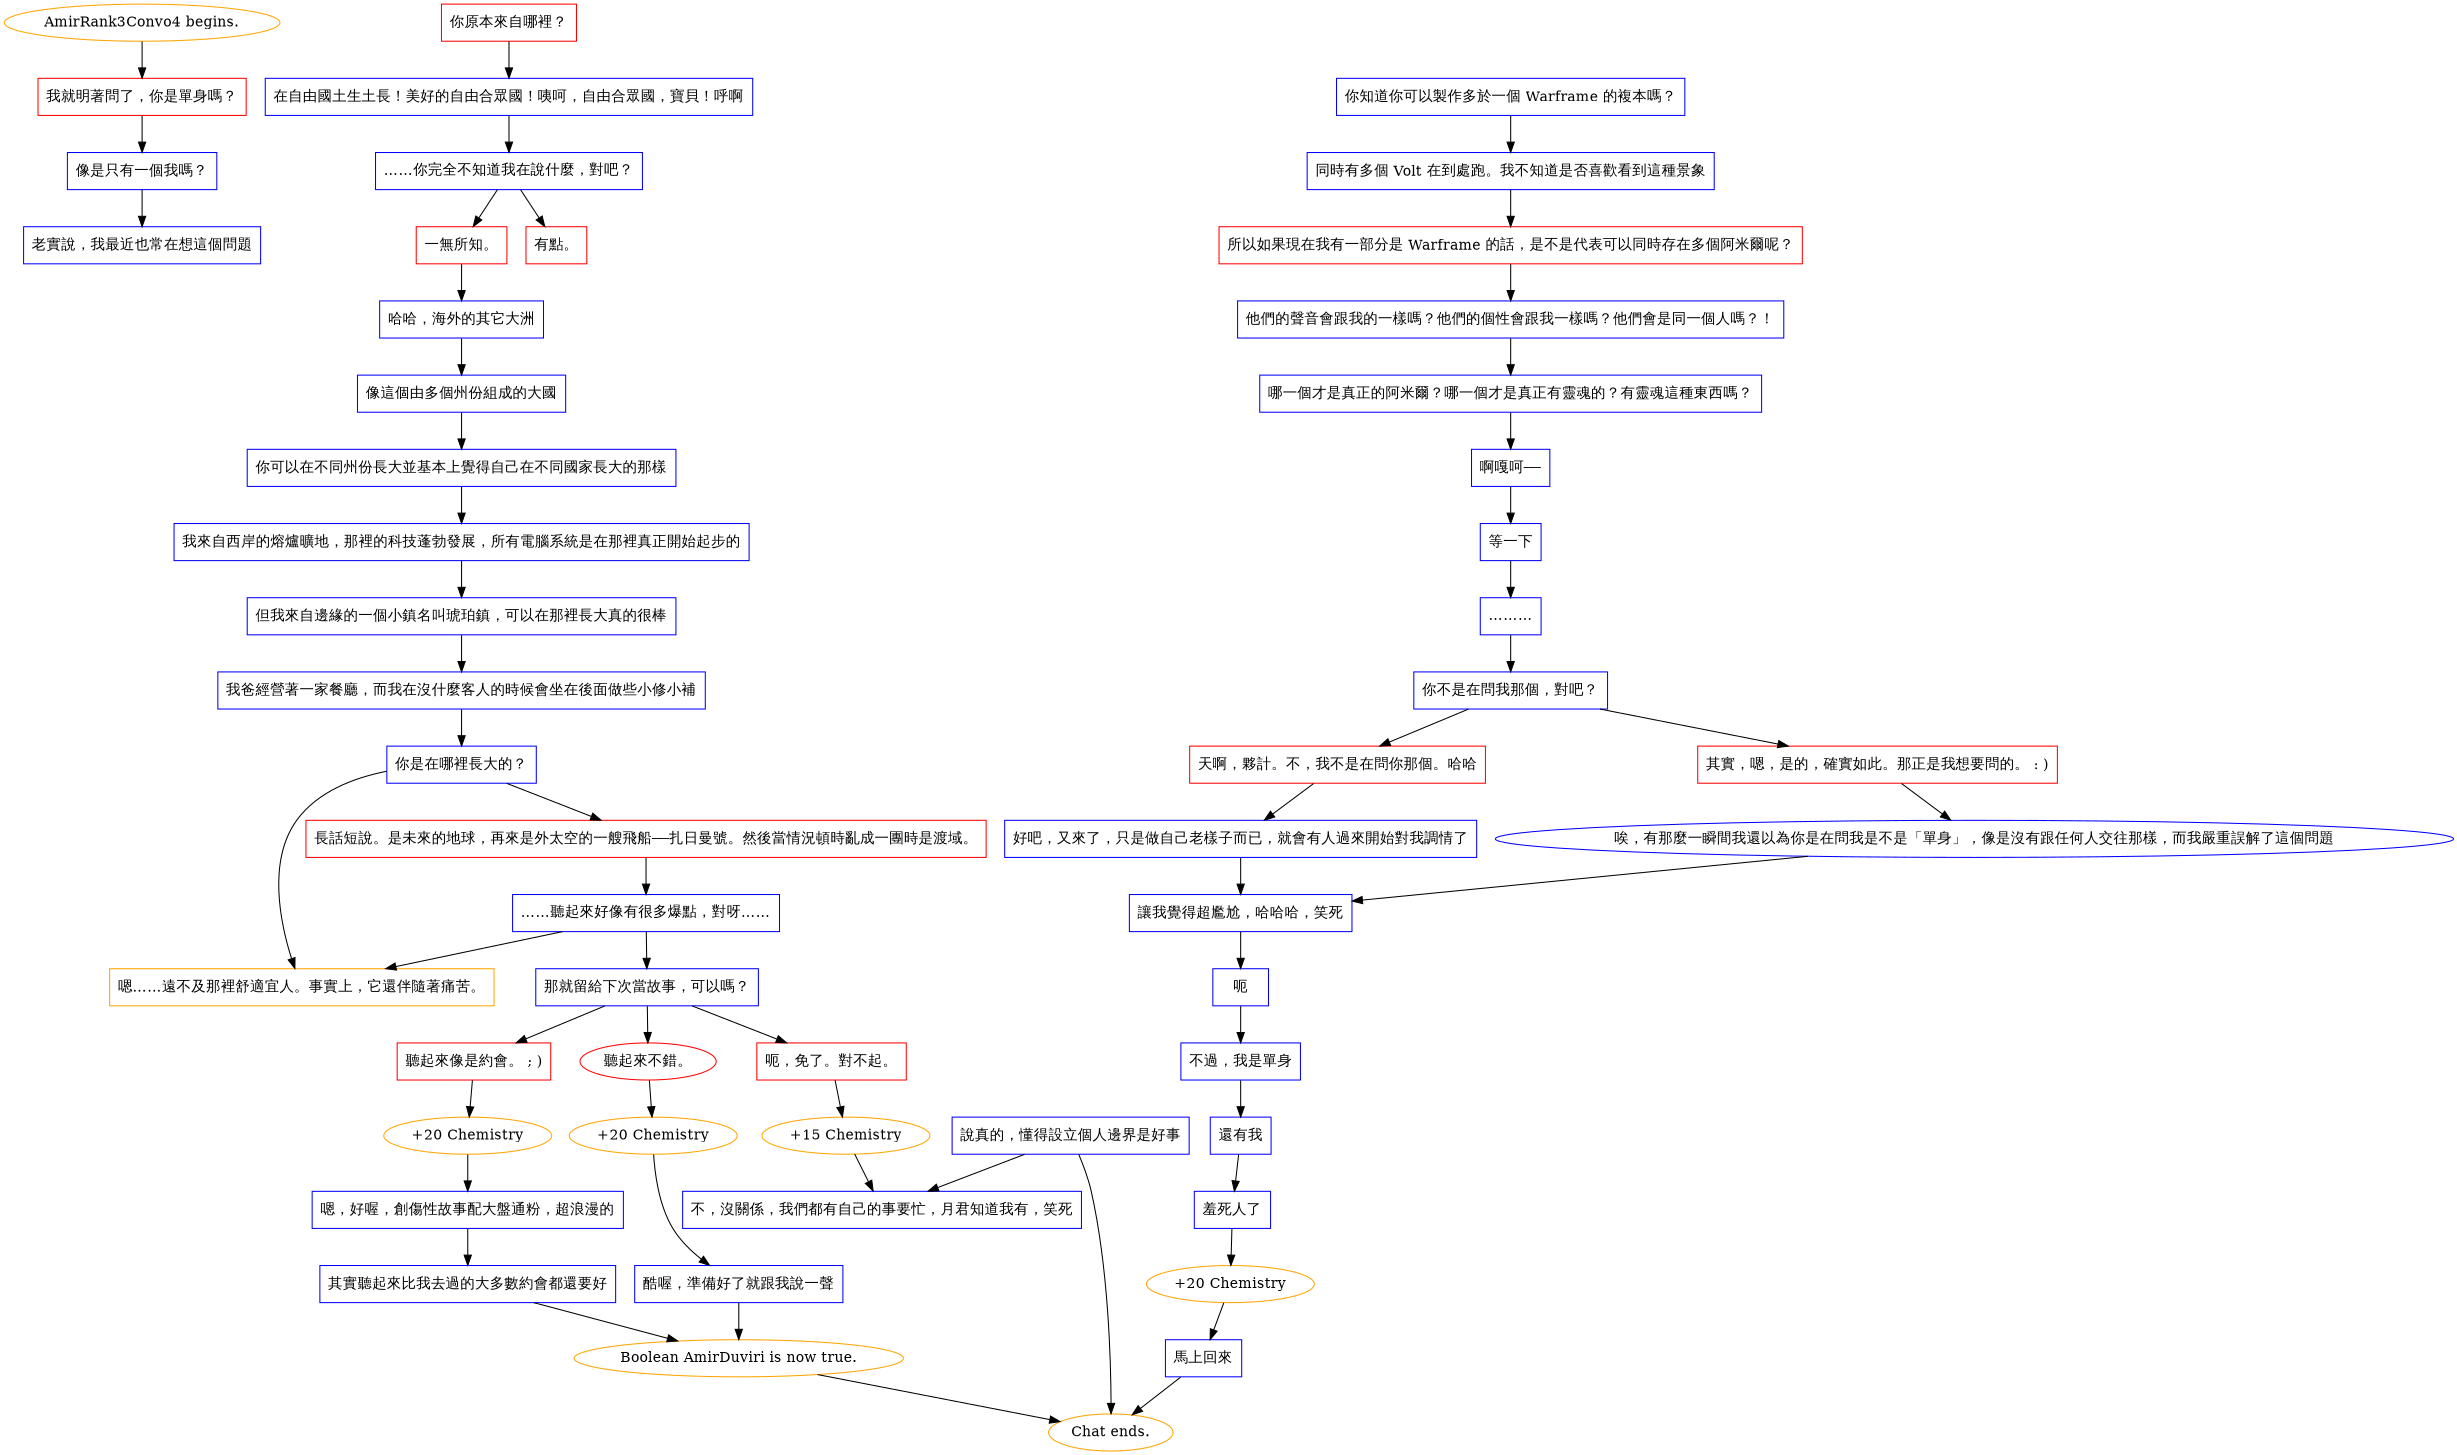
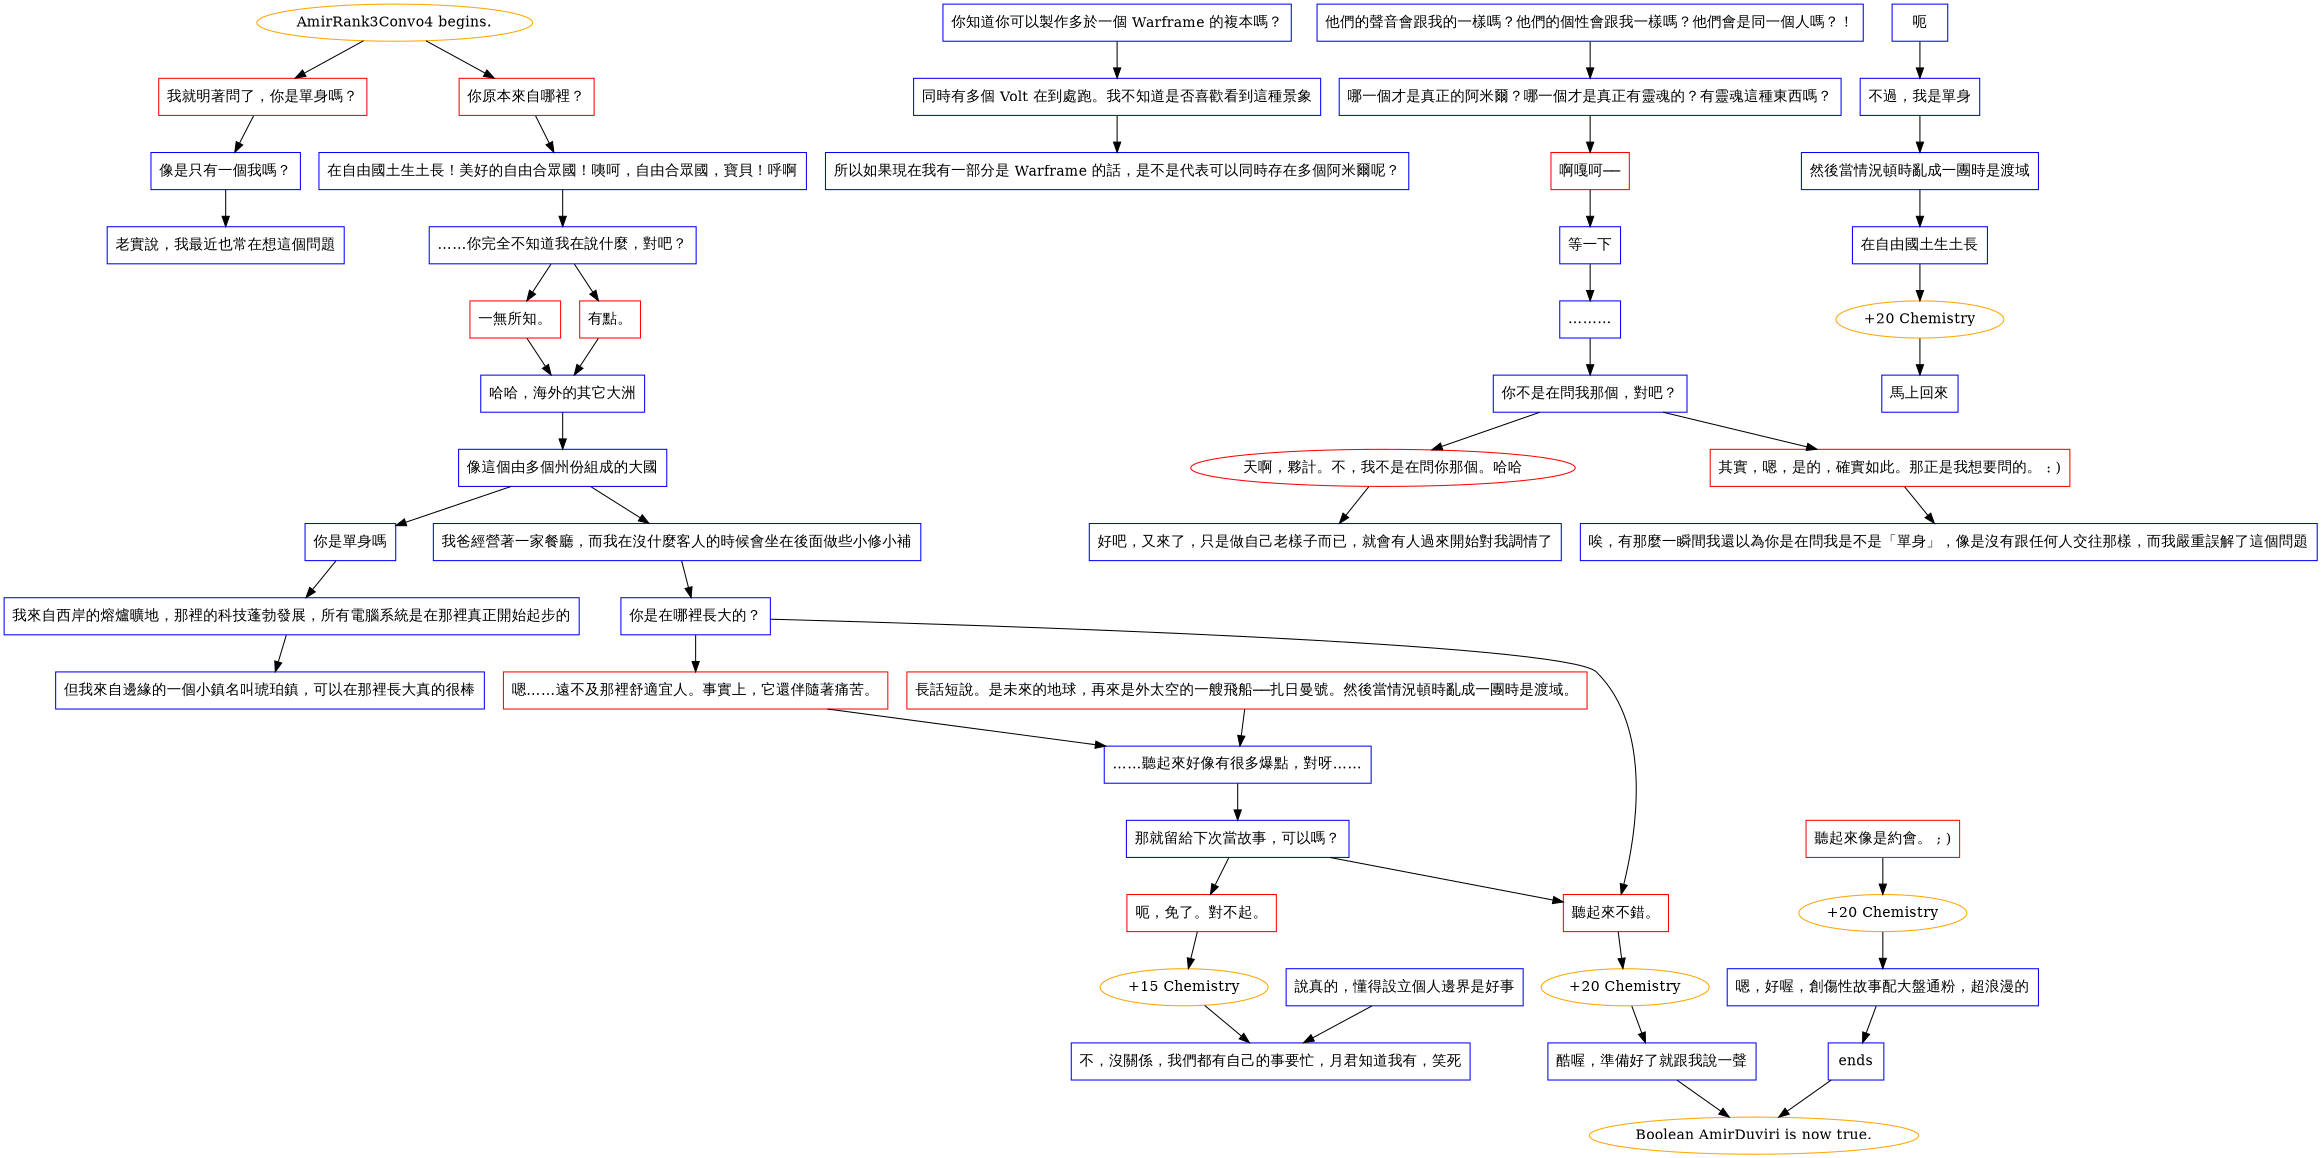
none -> (456, 57)
(1511, 245) -> (1117, 171)
(1511, 277) -> none
none -> (589, 352)
(462, 468) -> (350, 542)
(1511, 468) -> (1590, 171)
(462, 648) -> (615, 502)
(1338, 765) -> (1383, 468)
(549, 800) -> (1296, 639)
(1974, 839) -> (1949, 542)
(1241, 913) -> none
(479, 949) -> (961, 727)
(302, 987) -> (696, 690)
(565, 1022) -> none
(648, 1061) -> (1616, 913)
(1241, 1136) -> (1920, 171)
(1232, 1210) -> (1920, 245)
(468, 1284) -> (1856, 1061)
(1111, 1432) -> none
